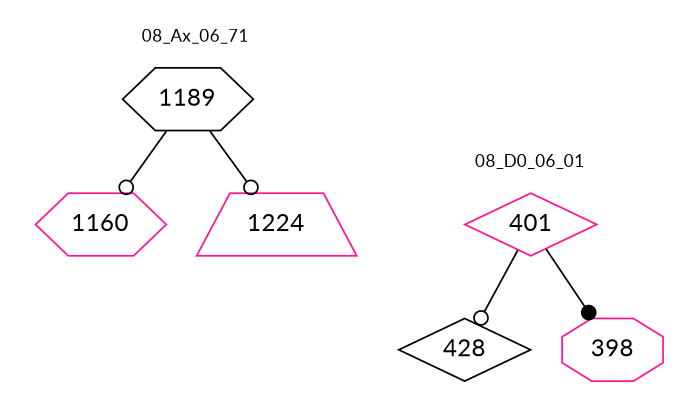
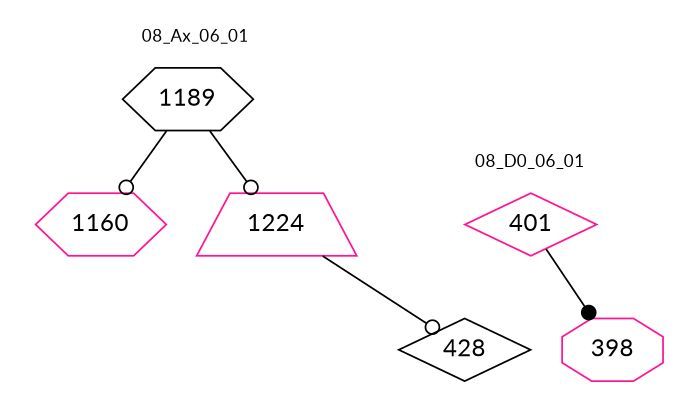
(196, 37) -> (196, 37)
(501, 281) -> (372, 288)
